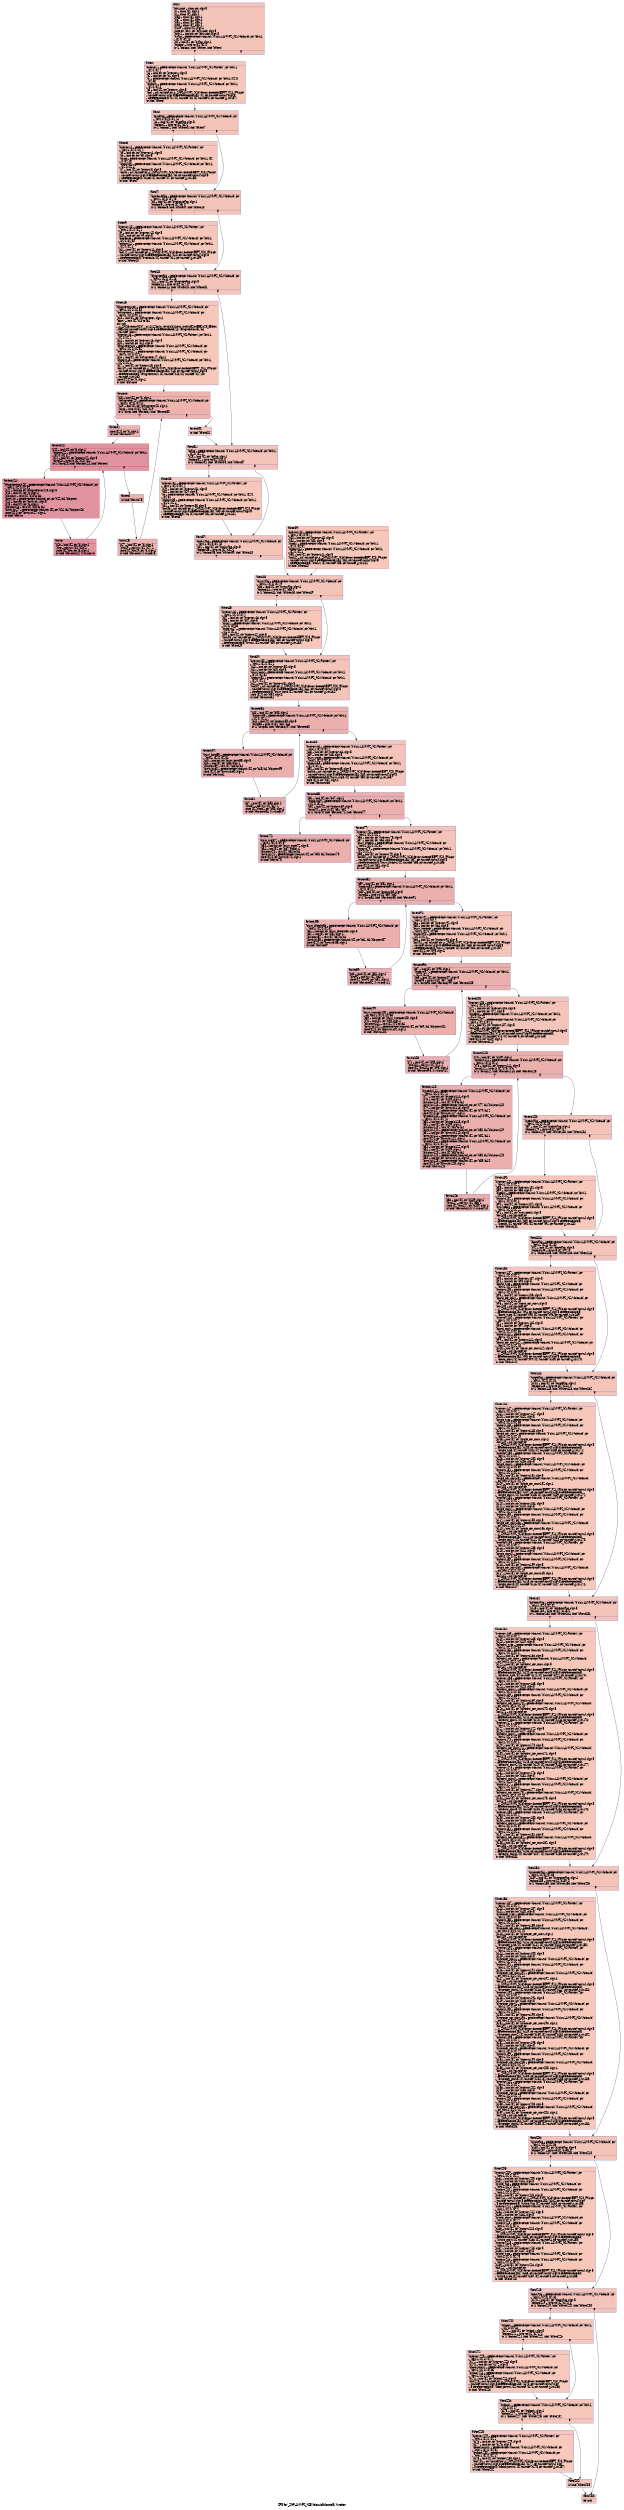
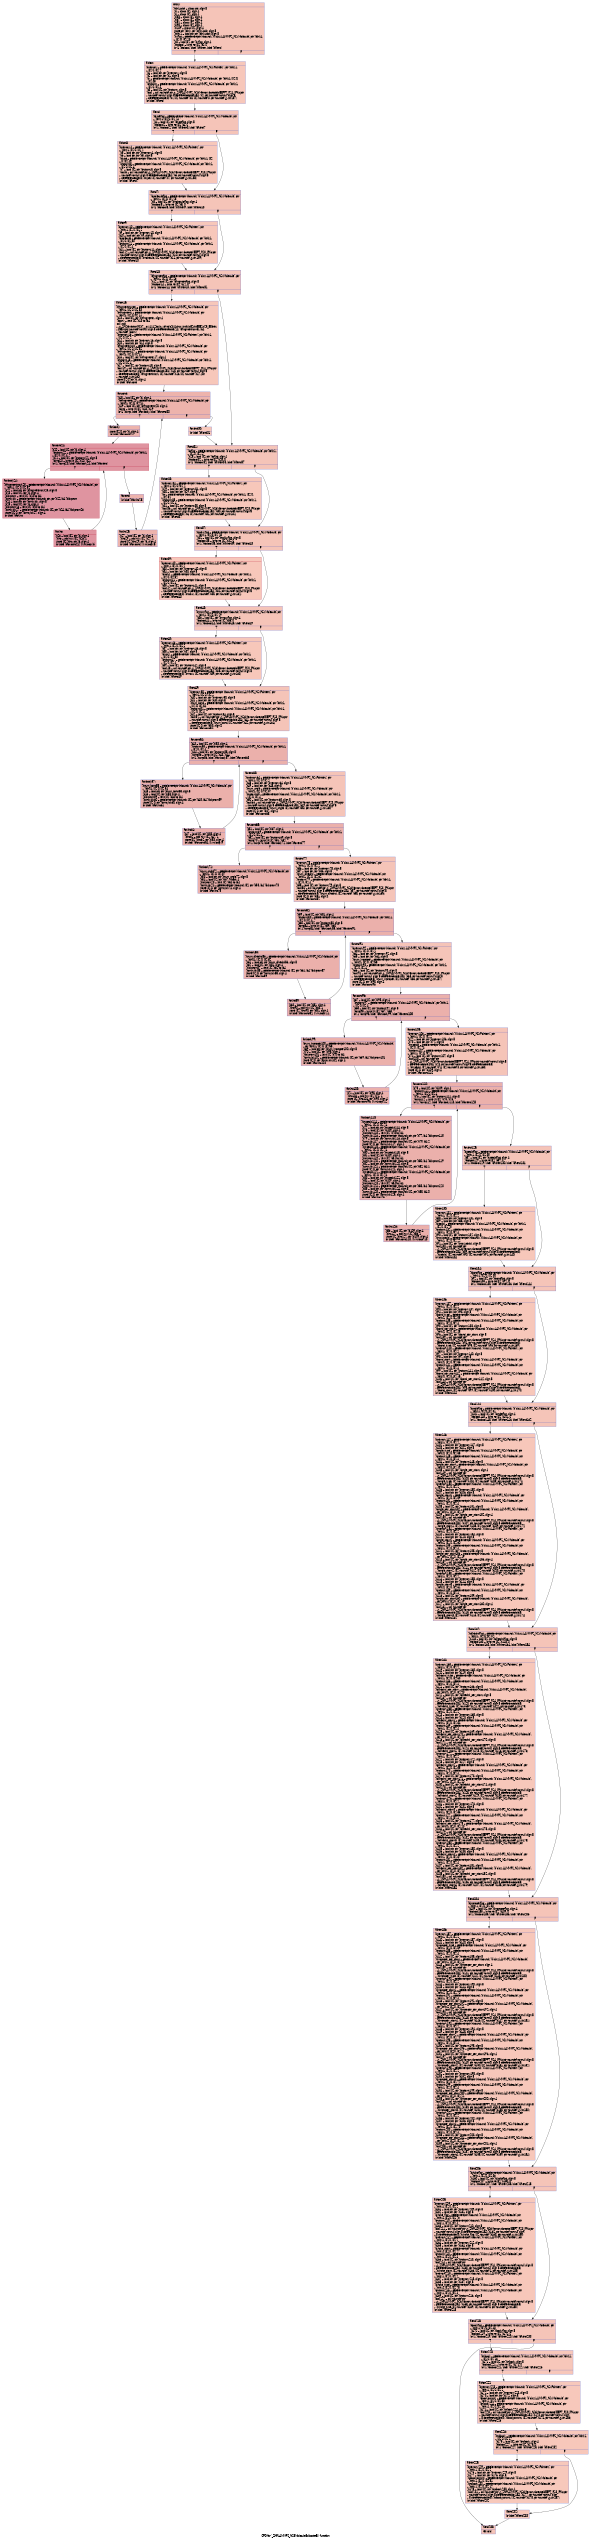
none -> (216, 553)
(575, 2371) -> none
